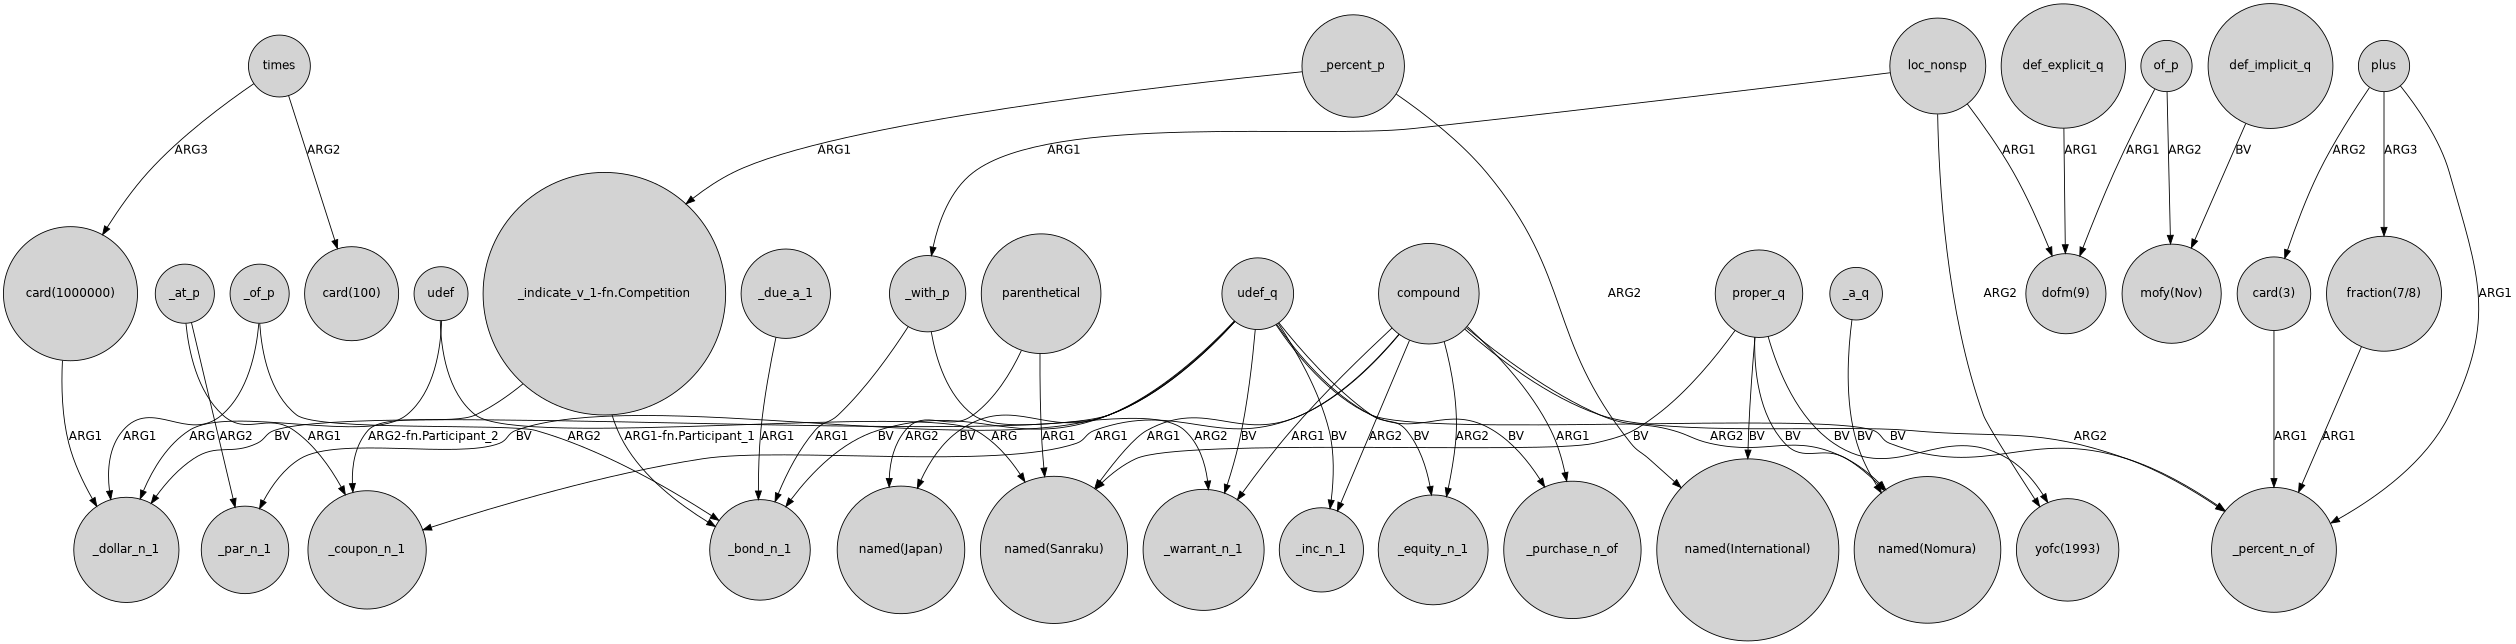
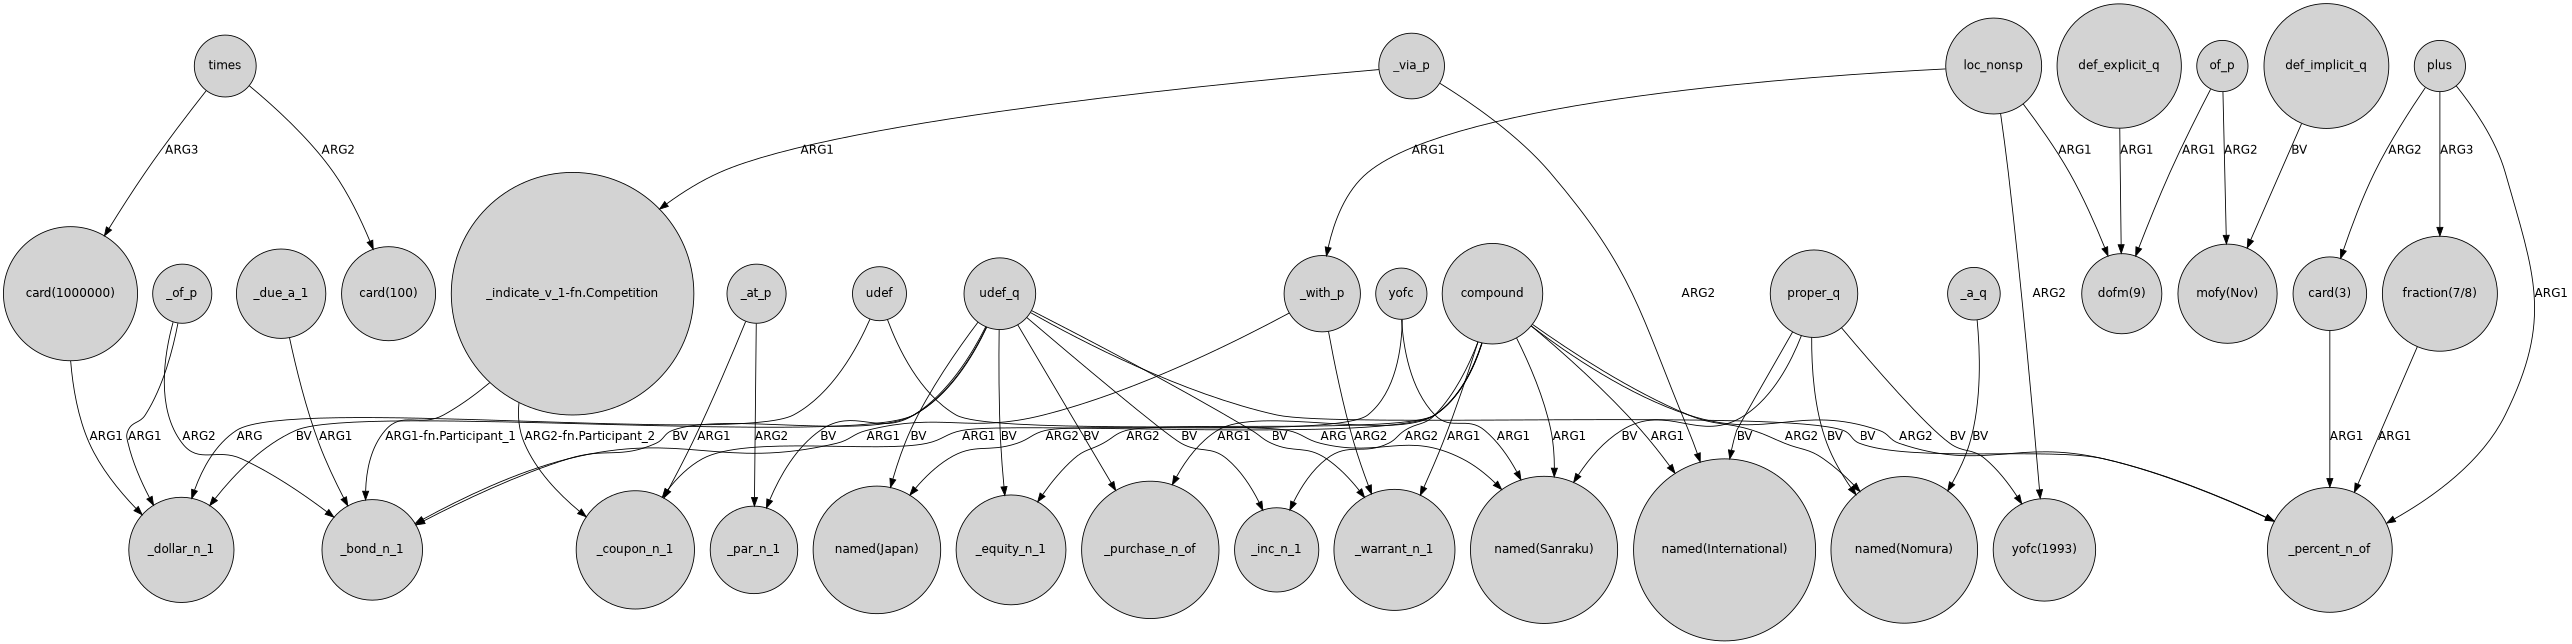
(1353, 66) -> (1412, 66)
(1041, 294) -> (1401, 294)
none -> (1604, 392)
